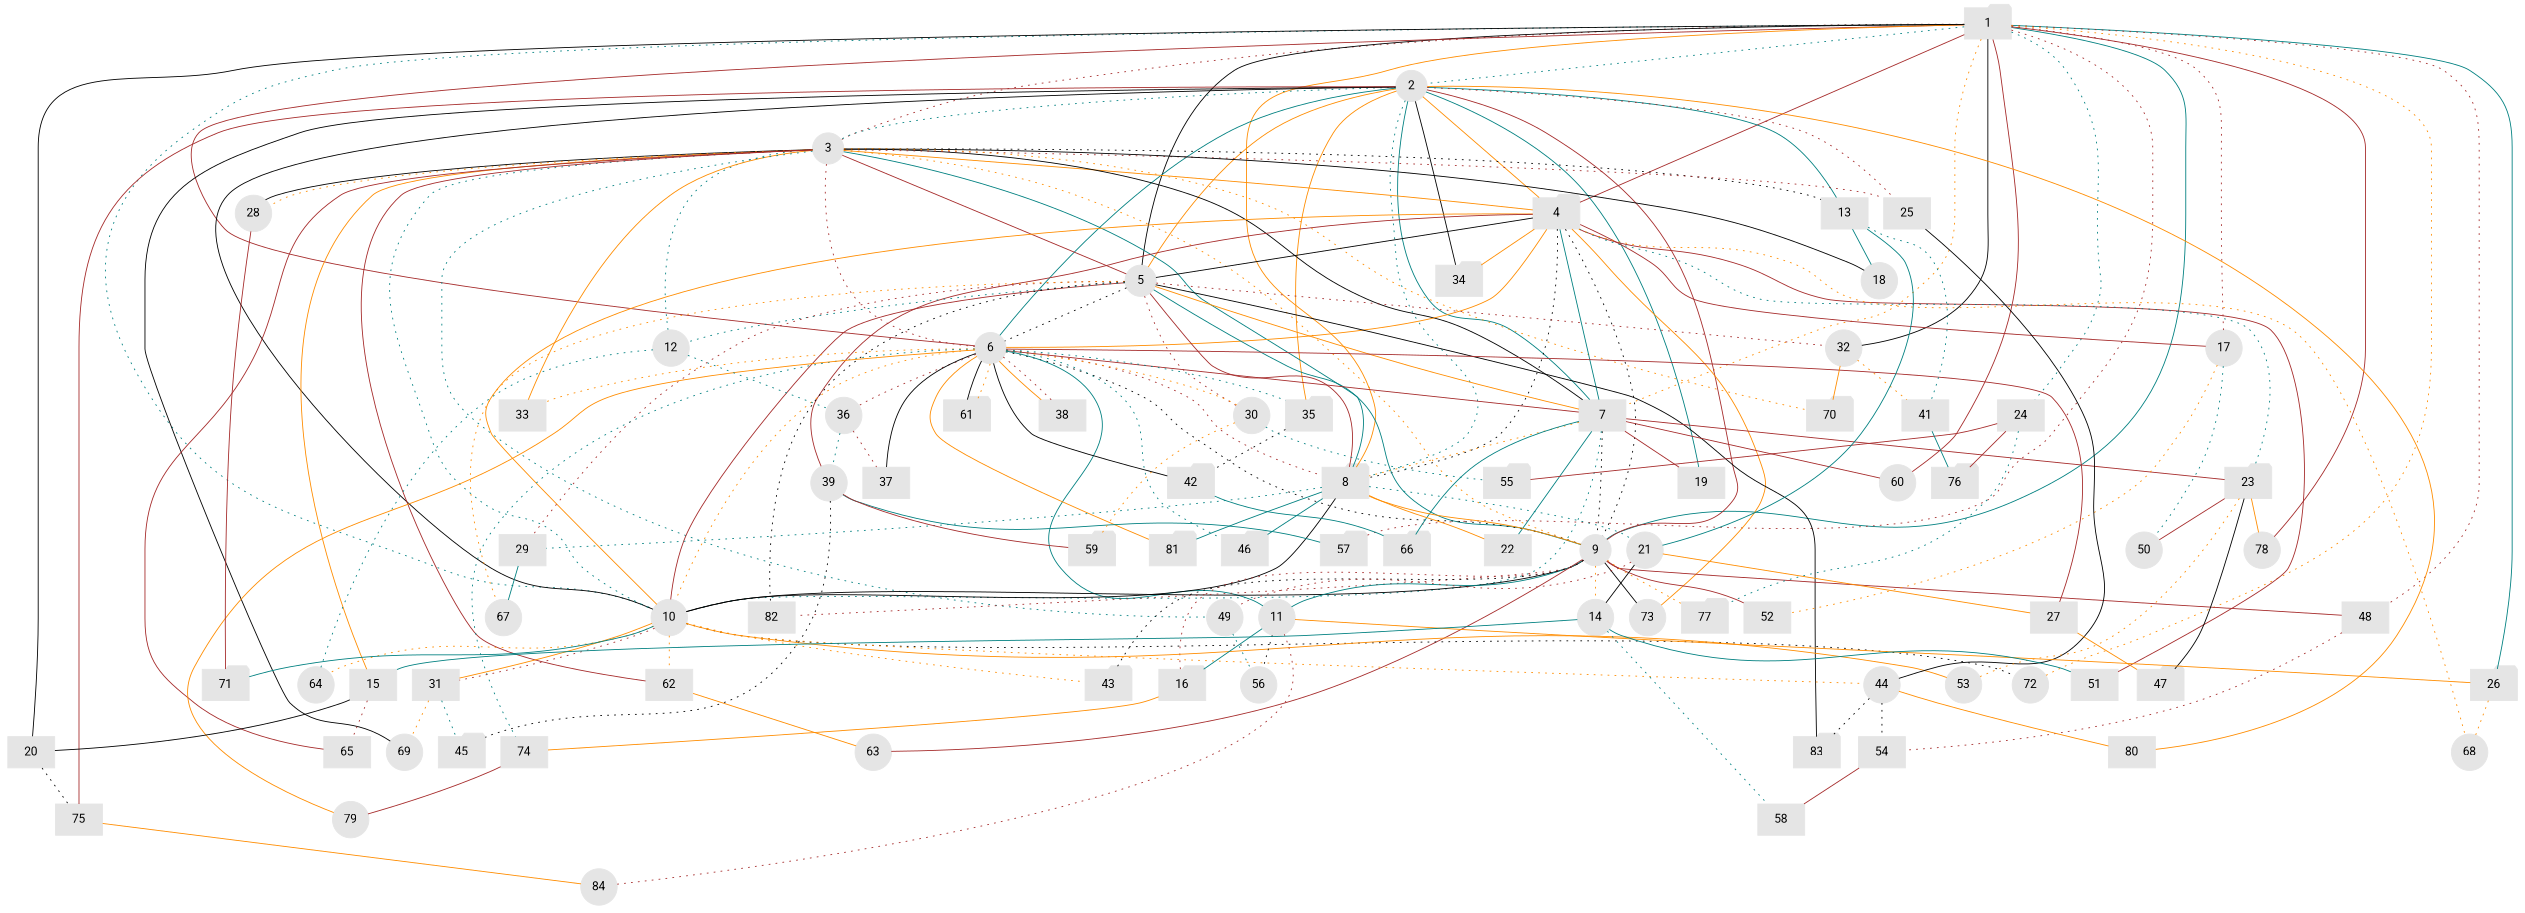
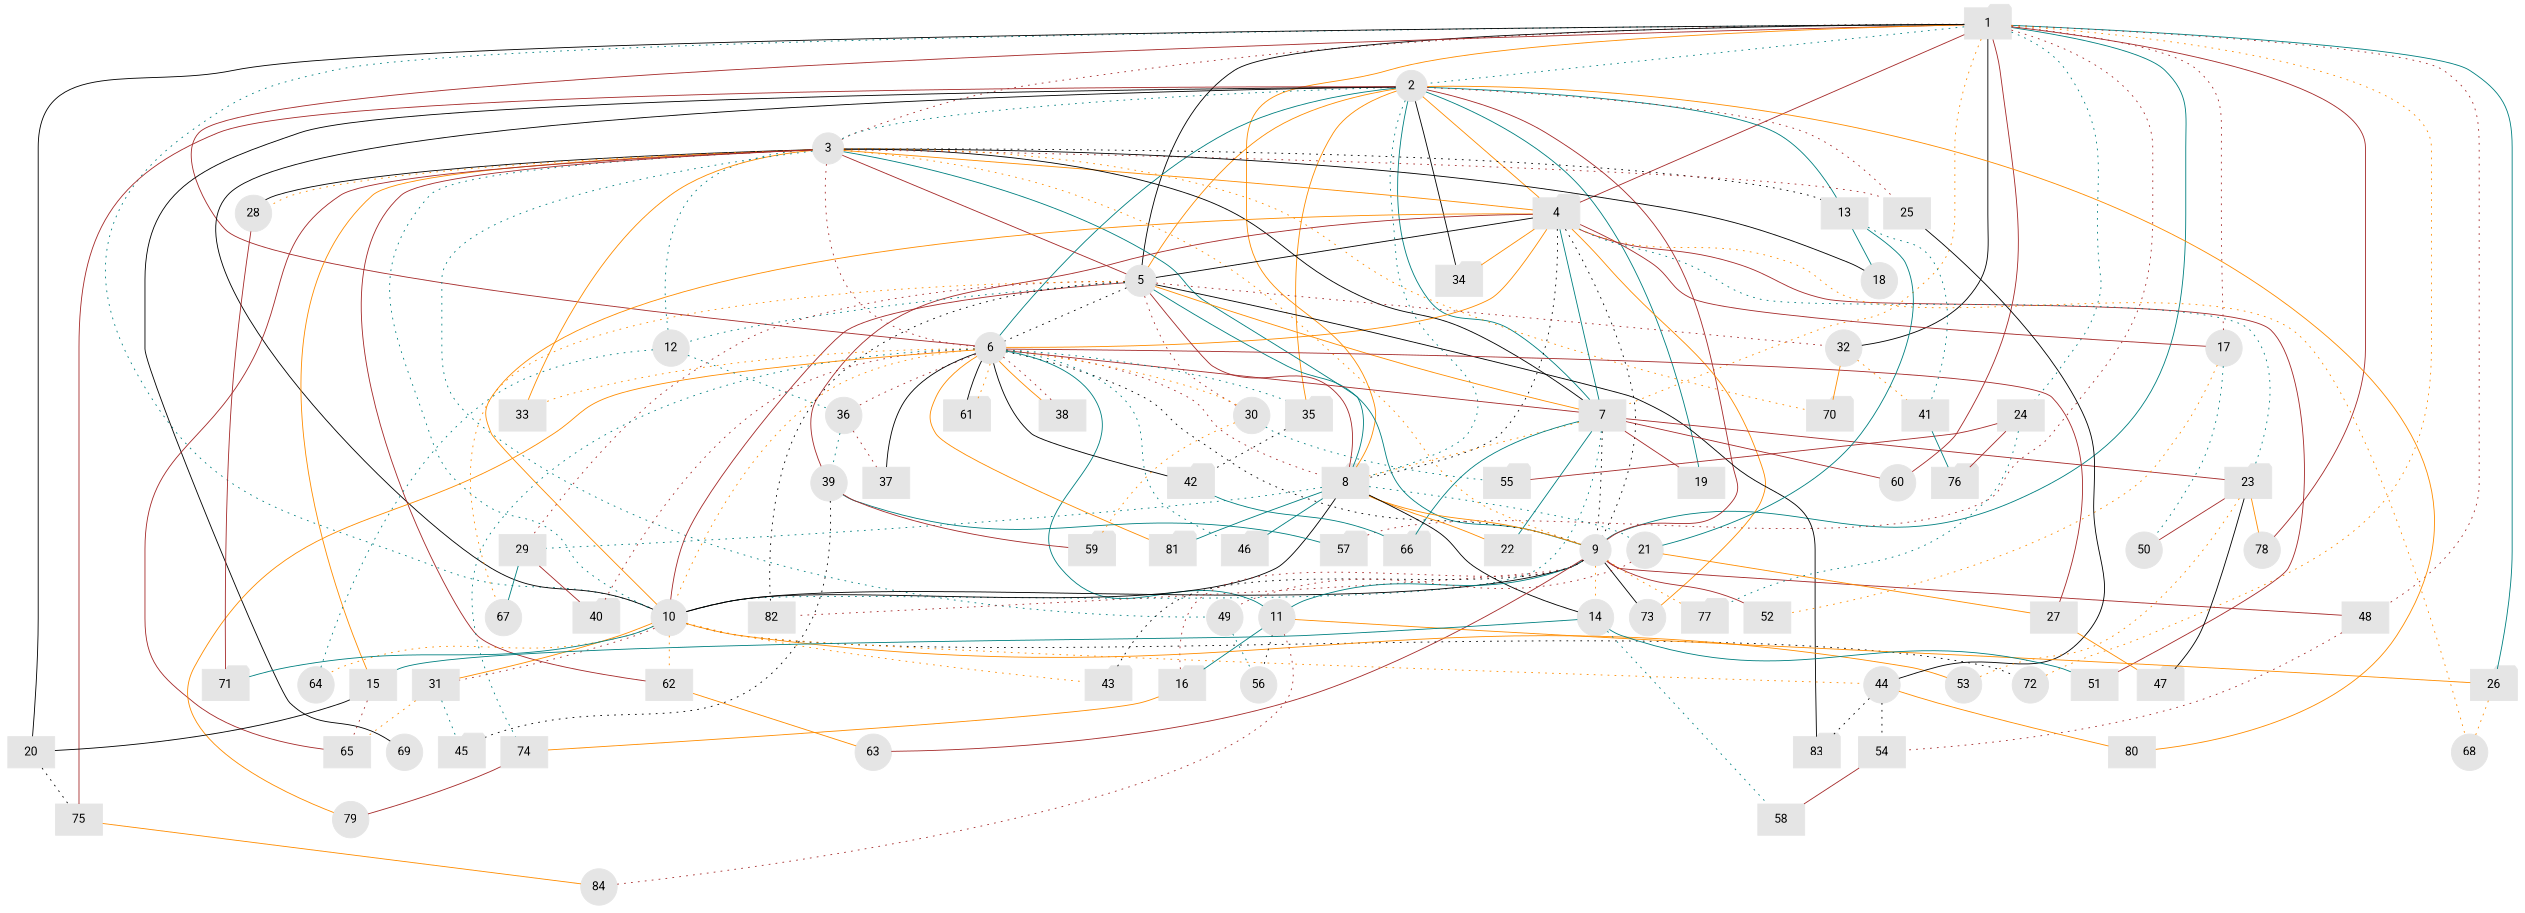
(1617, 588) -> (1468, 562)
none -> (596, 618)
(420, 718) -> (391, 719)
